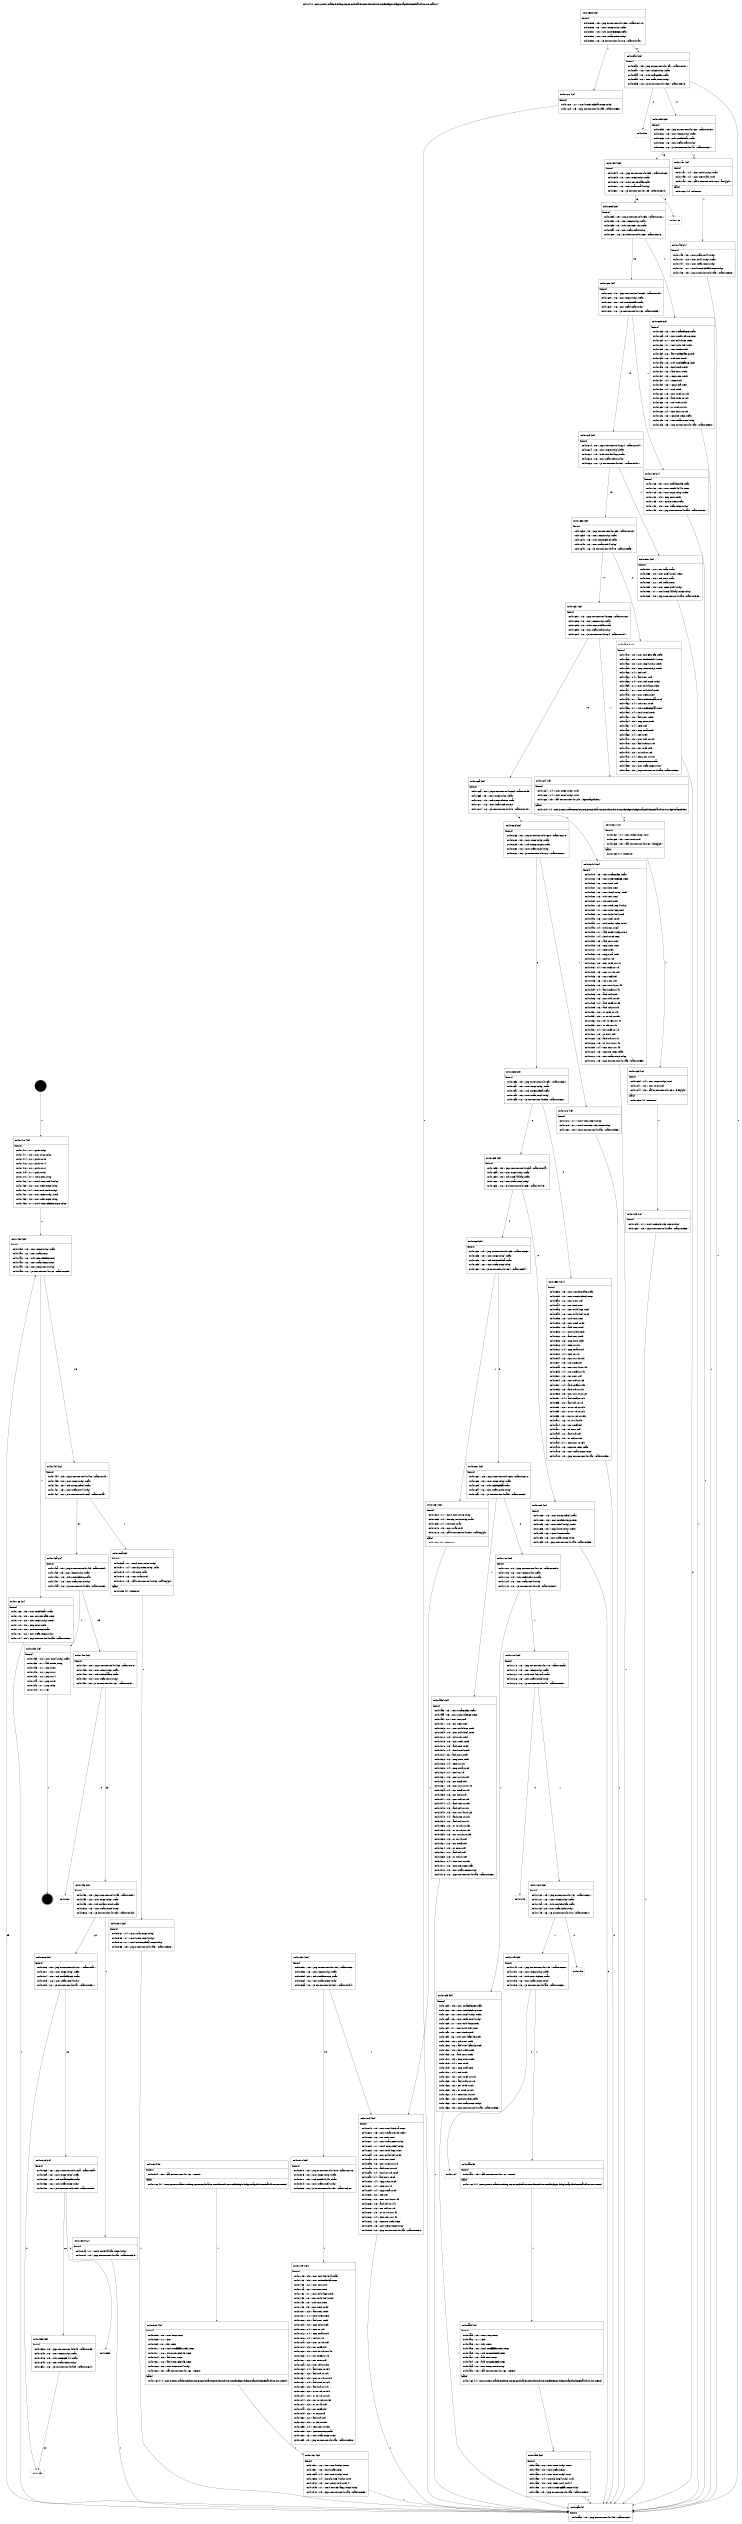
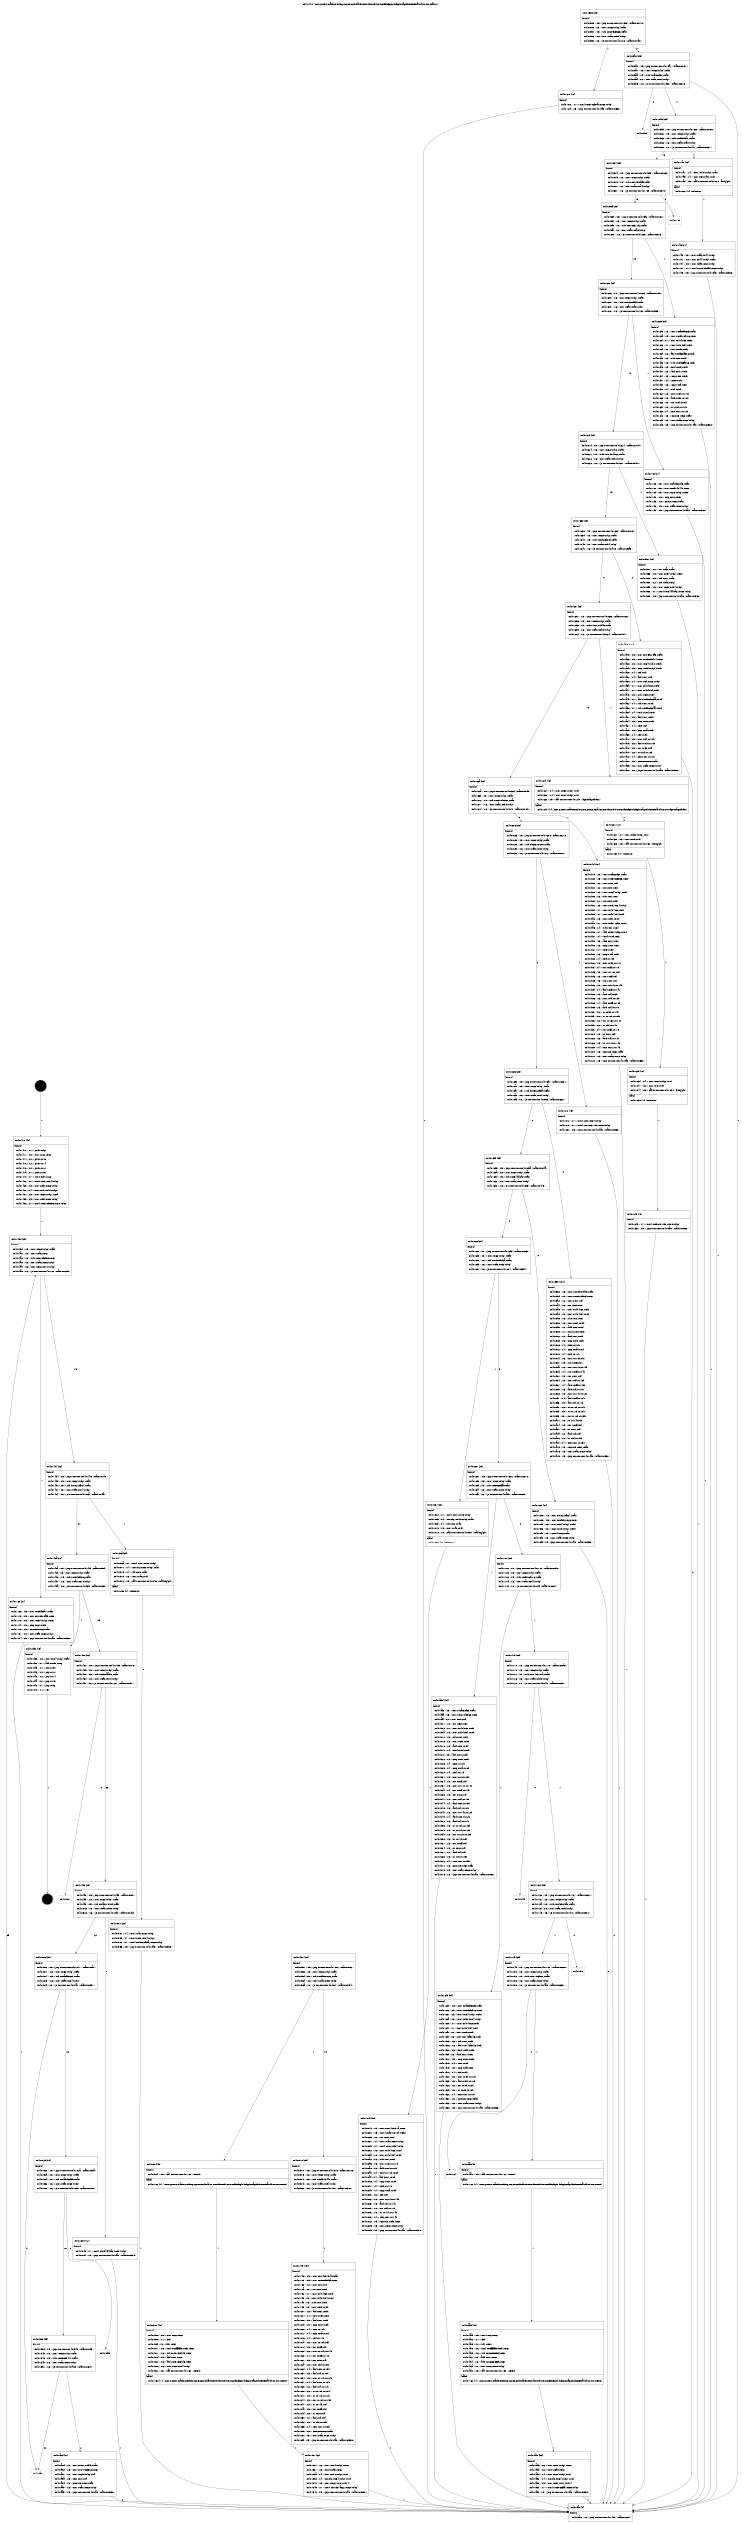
(350, 2051) -> (269, 2074)
none -> (84, 2474)
